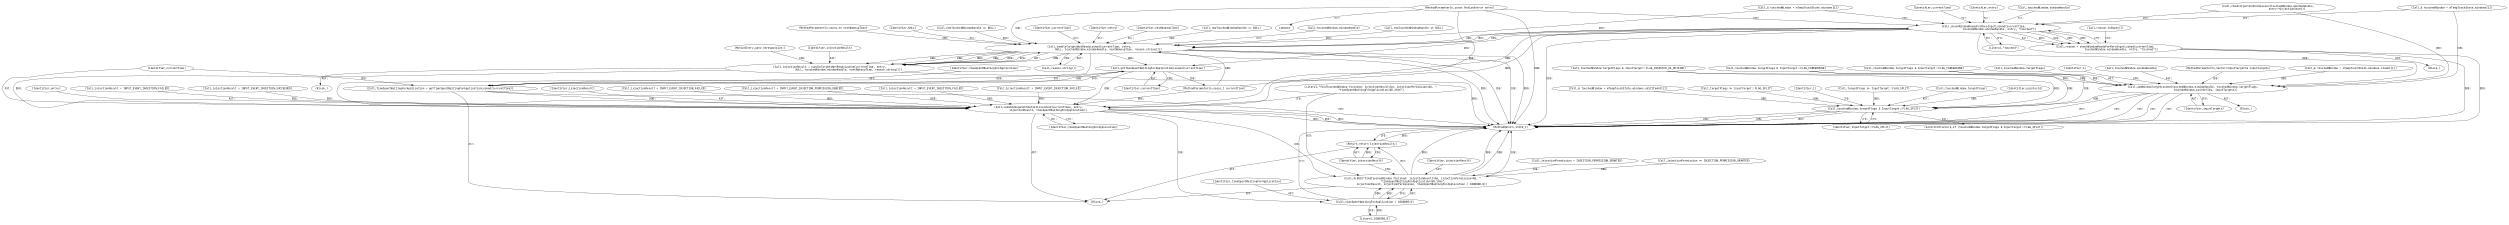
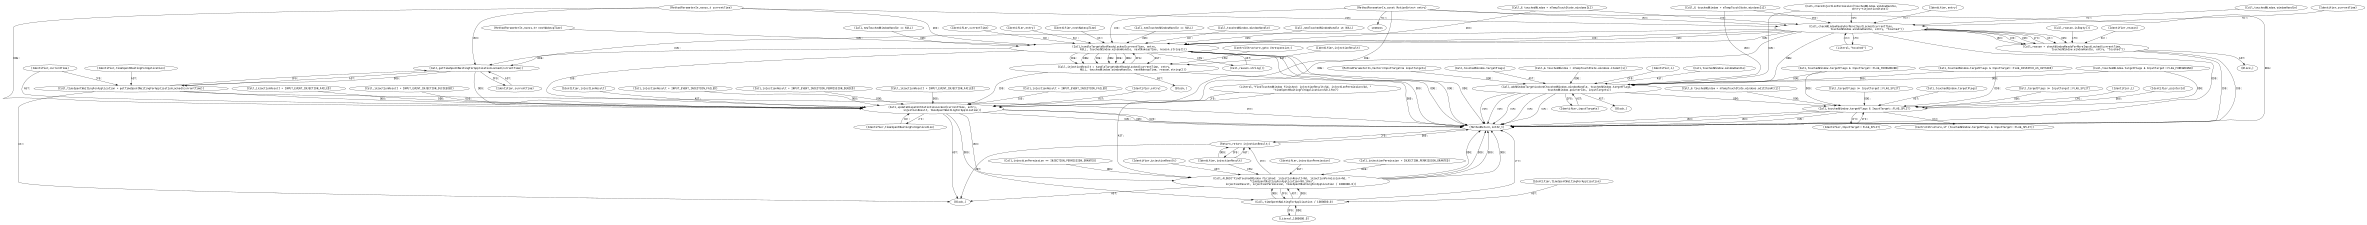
(903, 28) -> none
none -> (2123, 28)
(760, 48) -> (1263, 48)
(1185, 78) -> (547, 11)
none -> (1305, 161)
